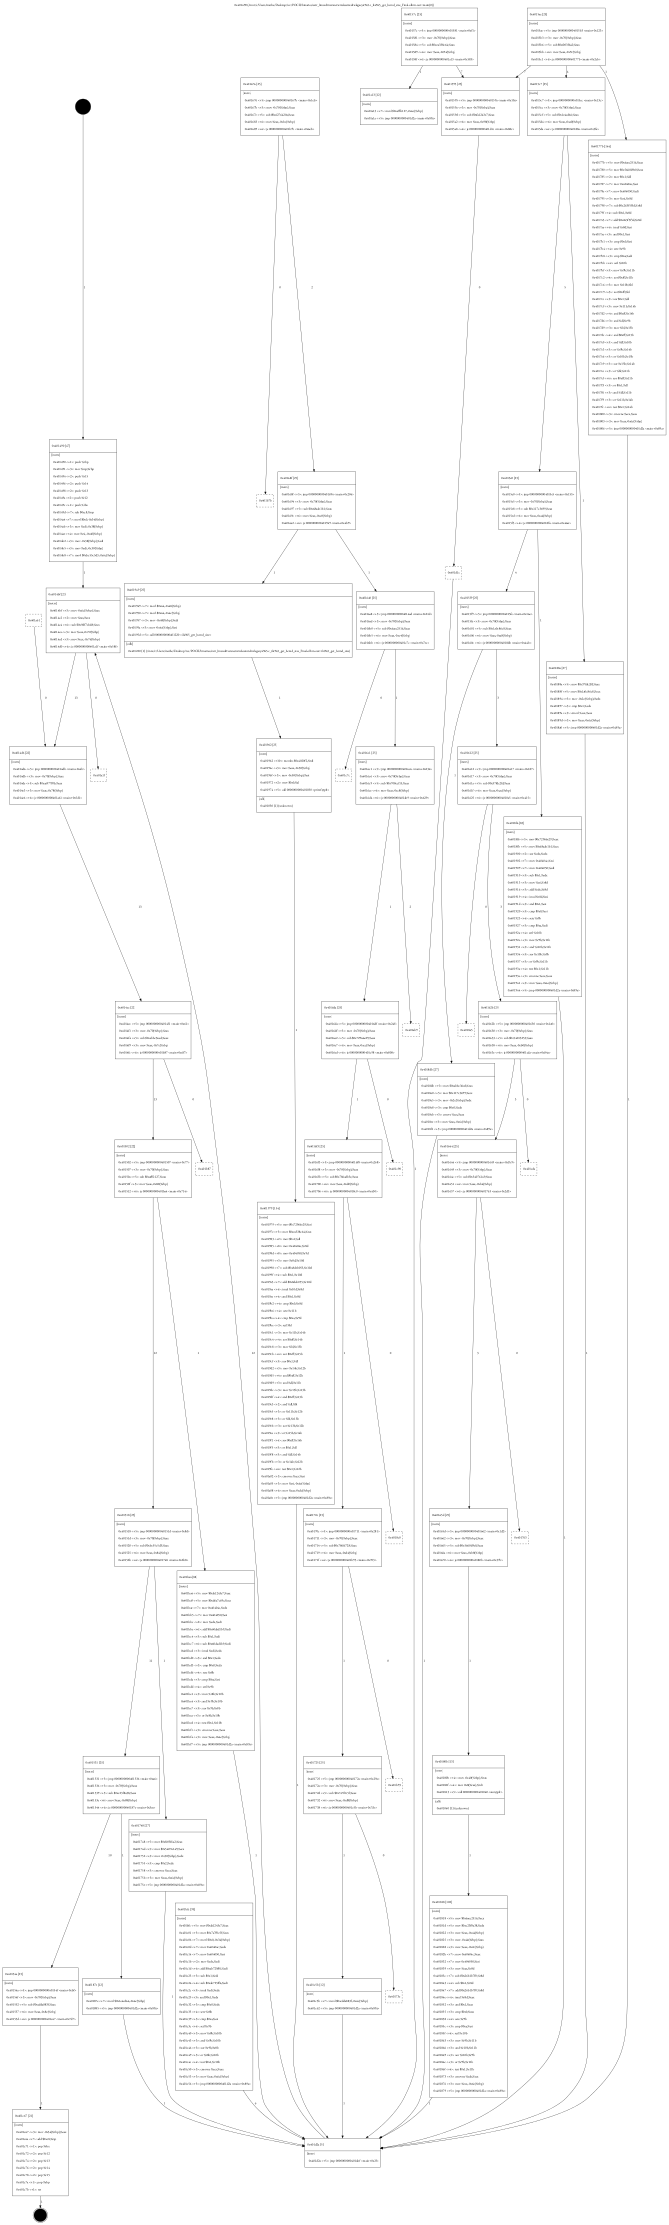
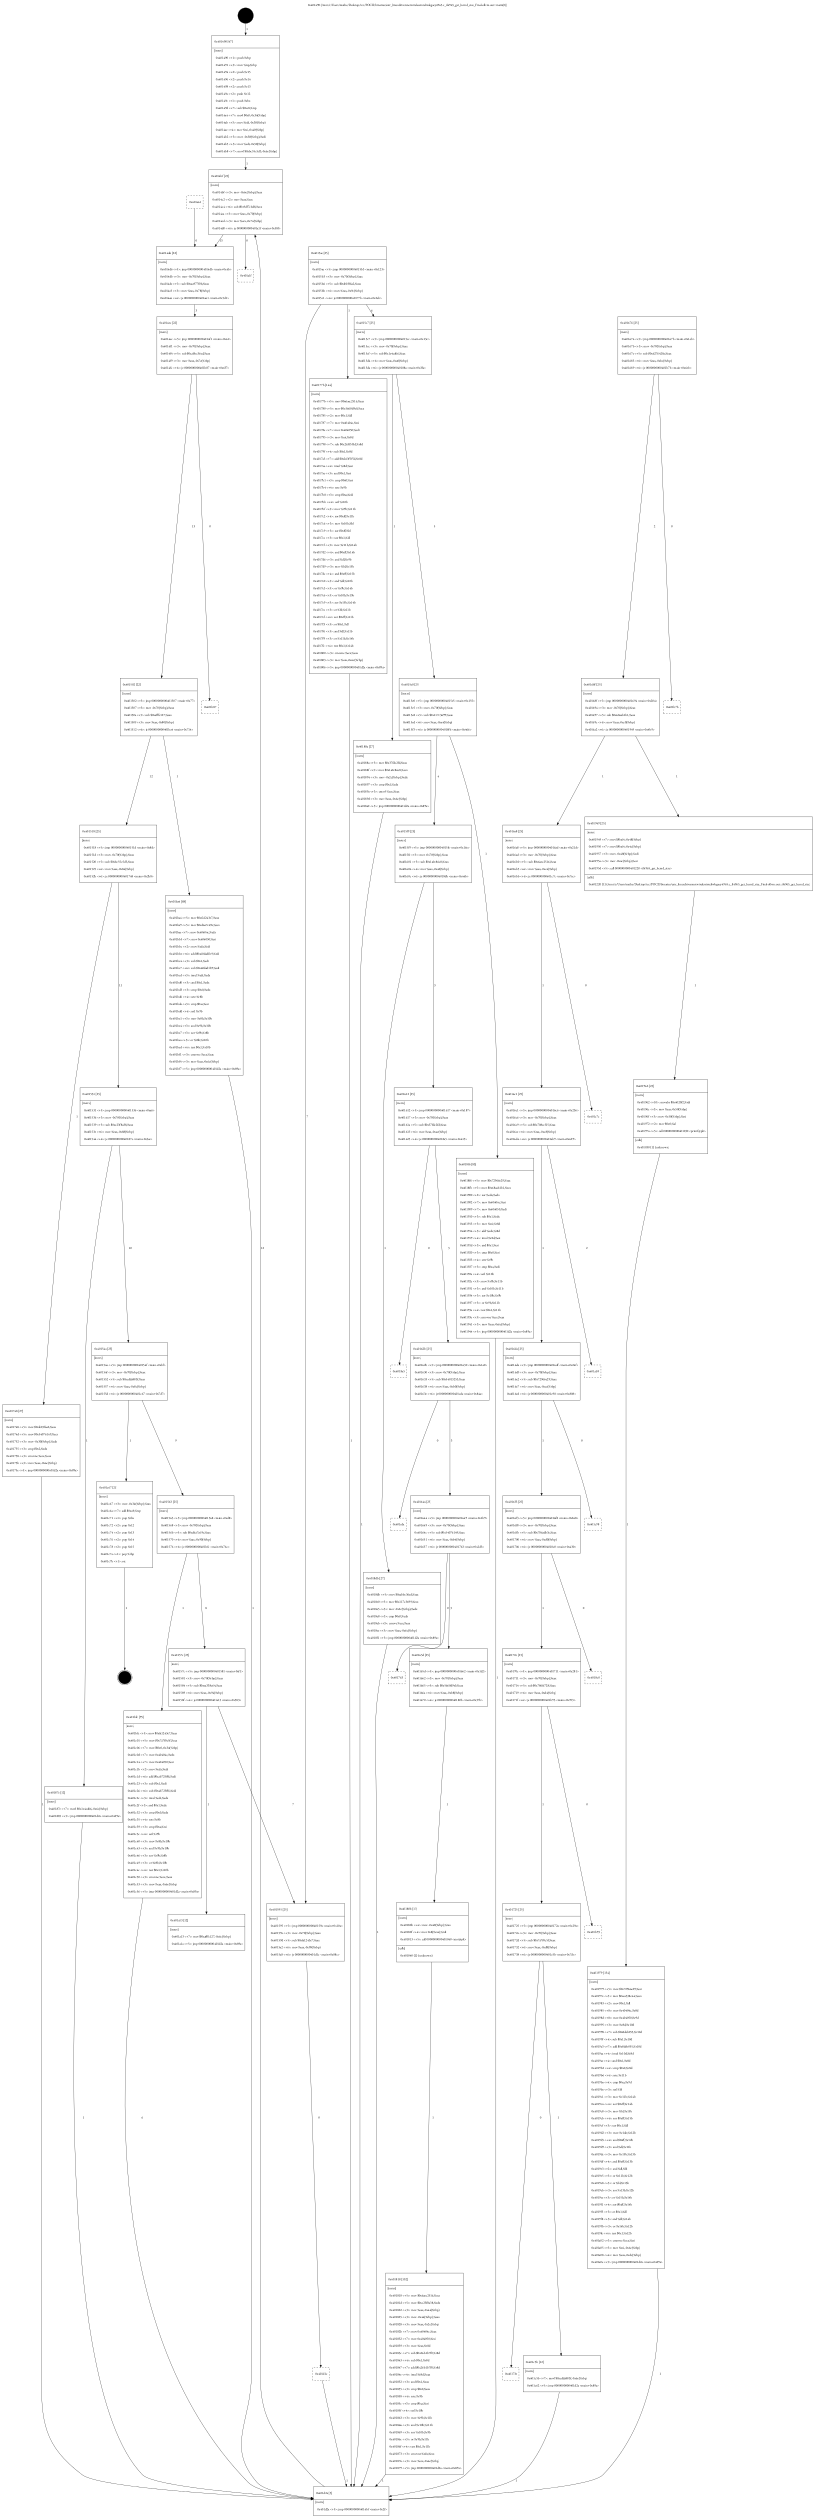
(140, 907) -> (196, 310)
none -> (196, 1524)
